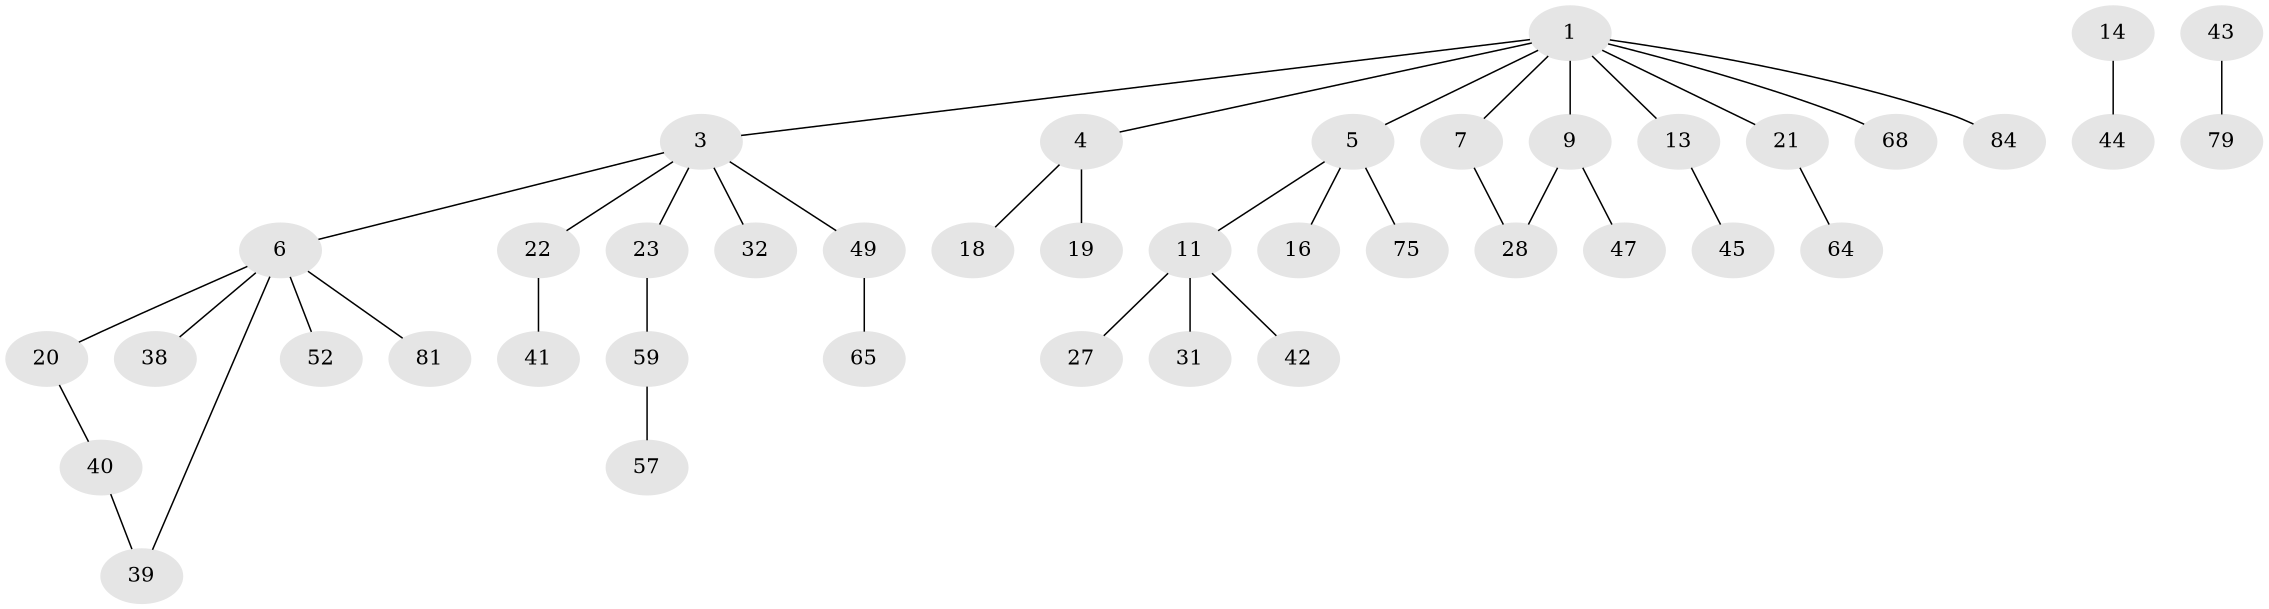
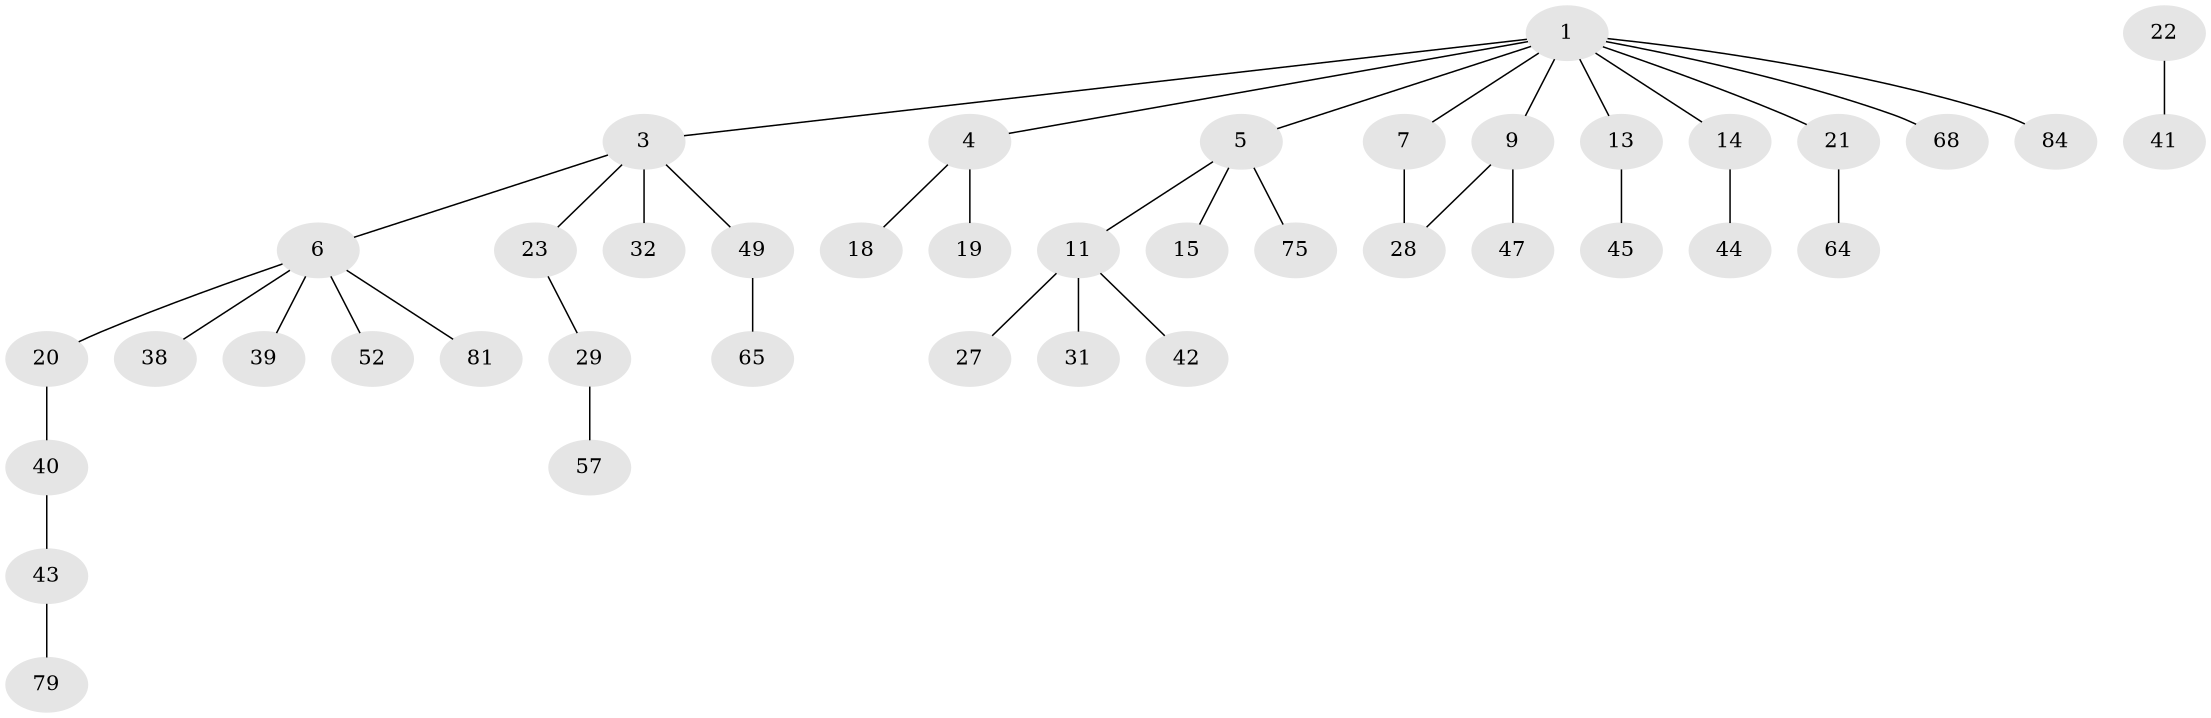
none -> (1649, 88)
(620, 196) -> none
(1299, 250) -> (1187, 250)
(647, 359) -> (590, 359)
(121, 522) -> (47, 522)
